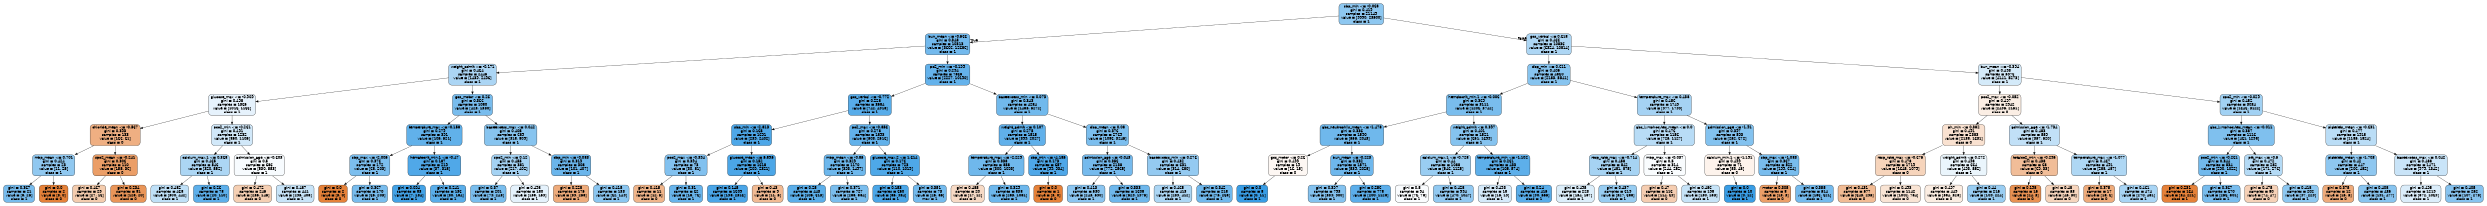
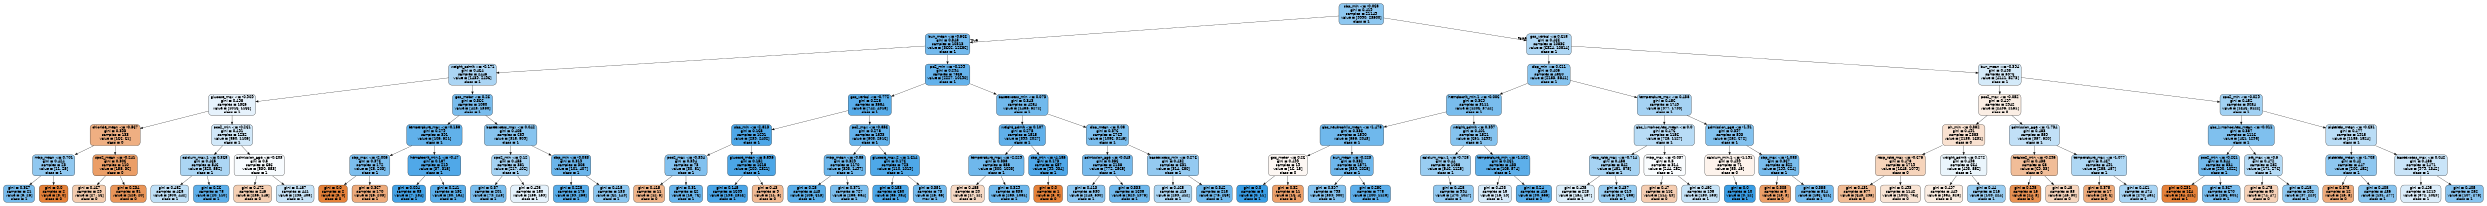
(370, 194) -> (370, 194)
(571, 194) -> (571, 194)
none -> (1288, 194)
(1412, 194) -> none
(1775, 194) -> (1775, 194)
